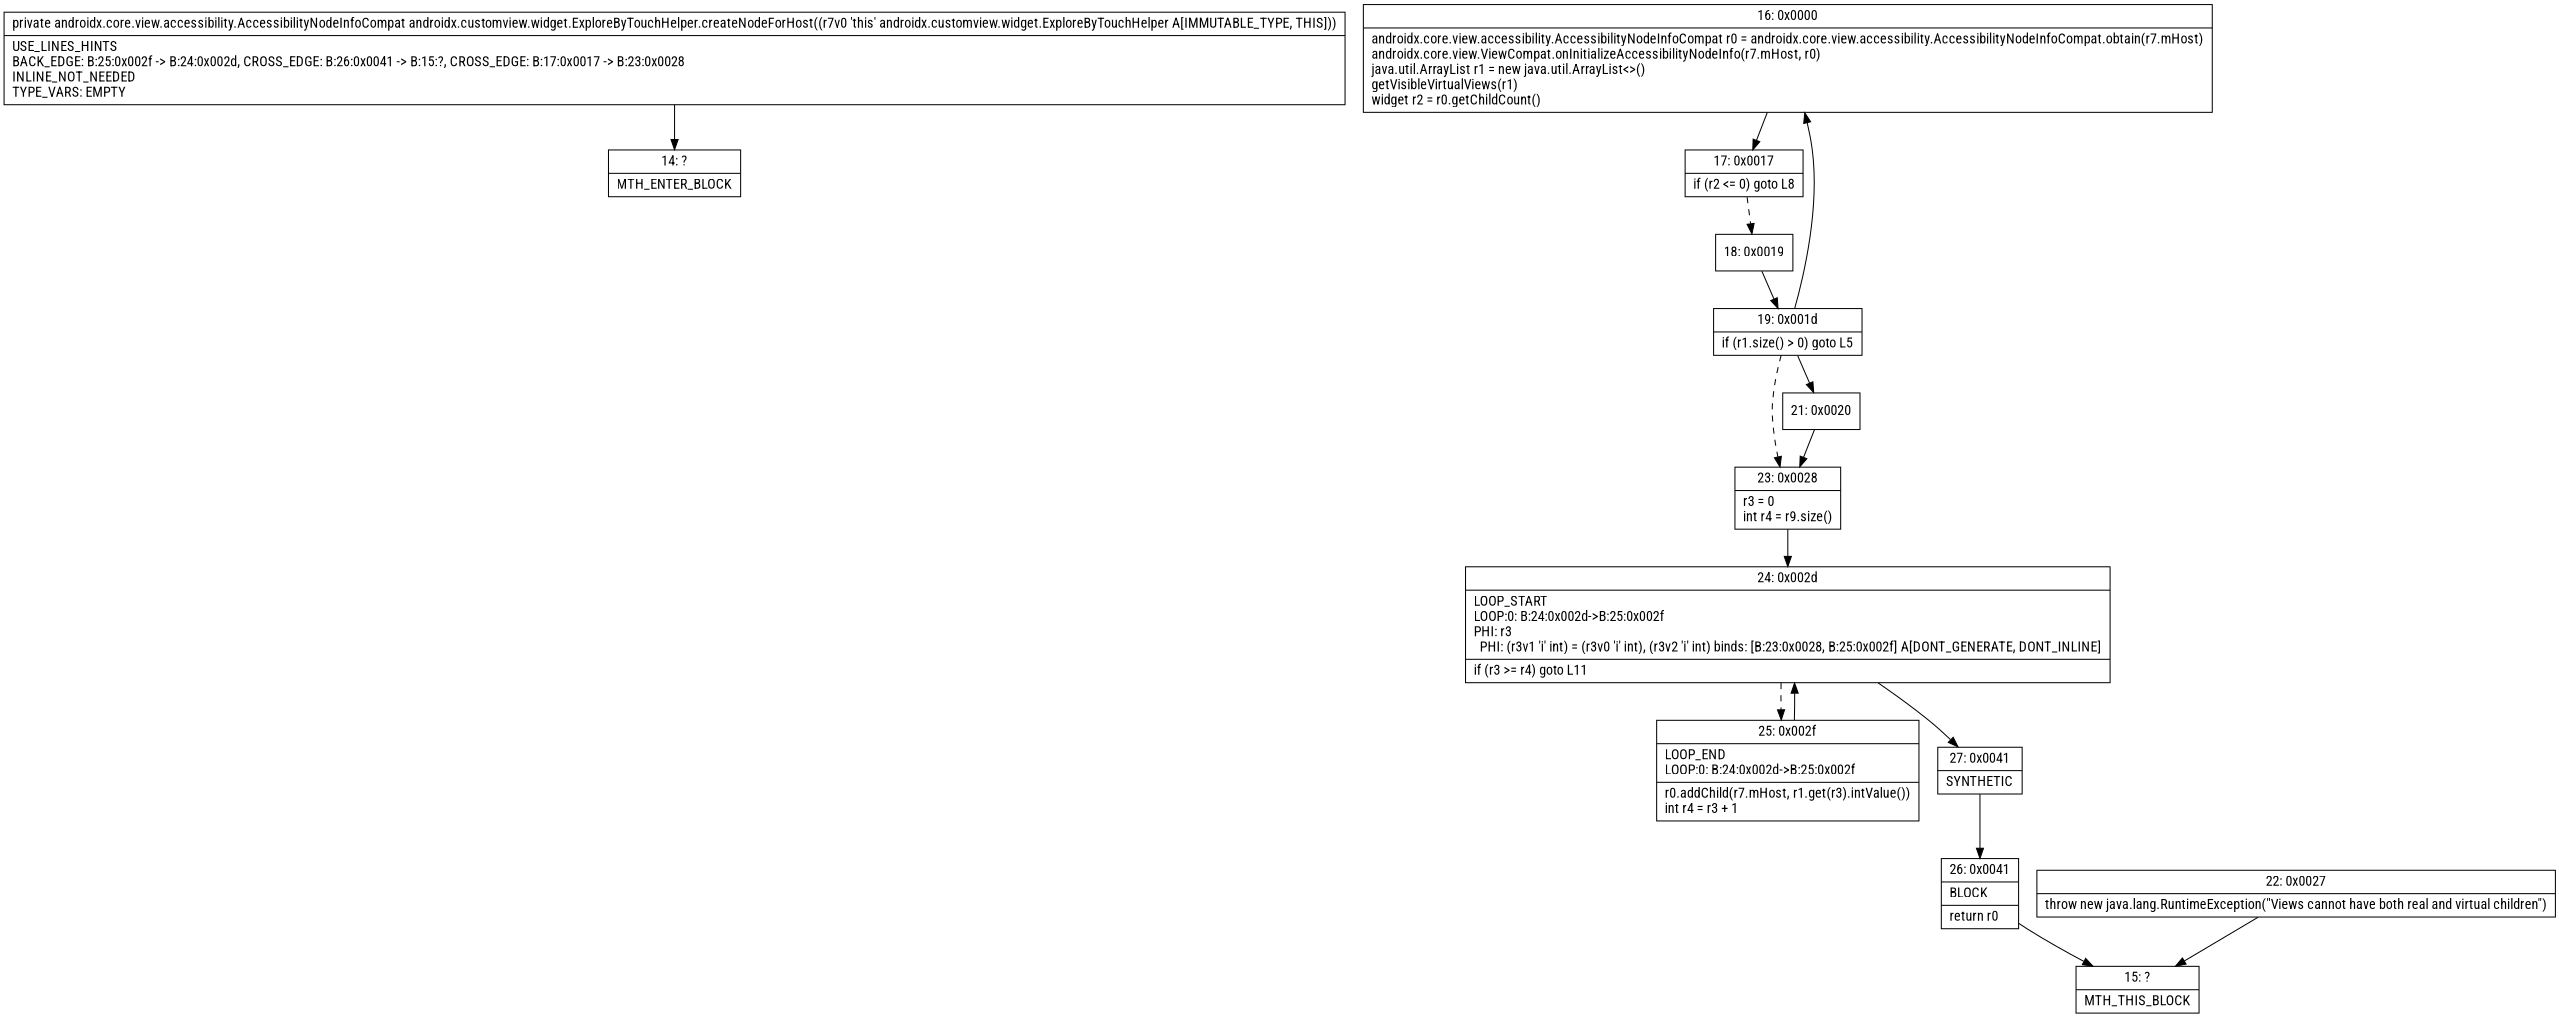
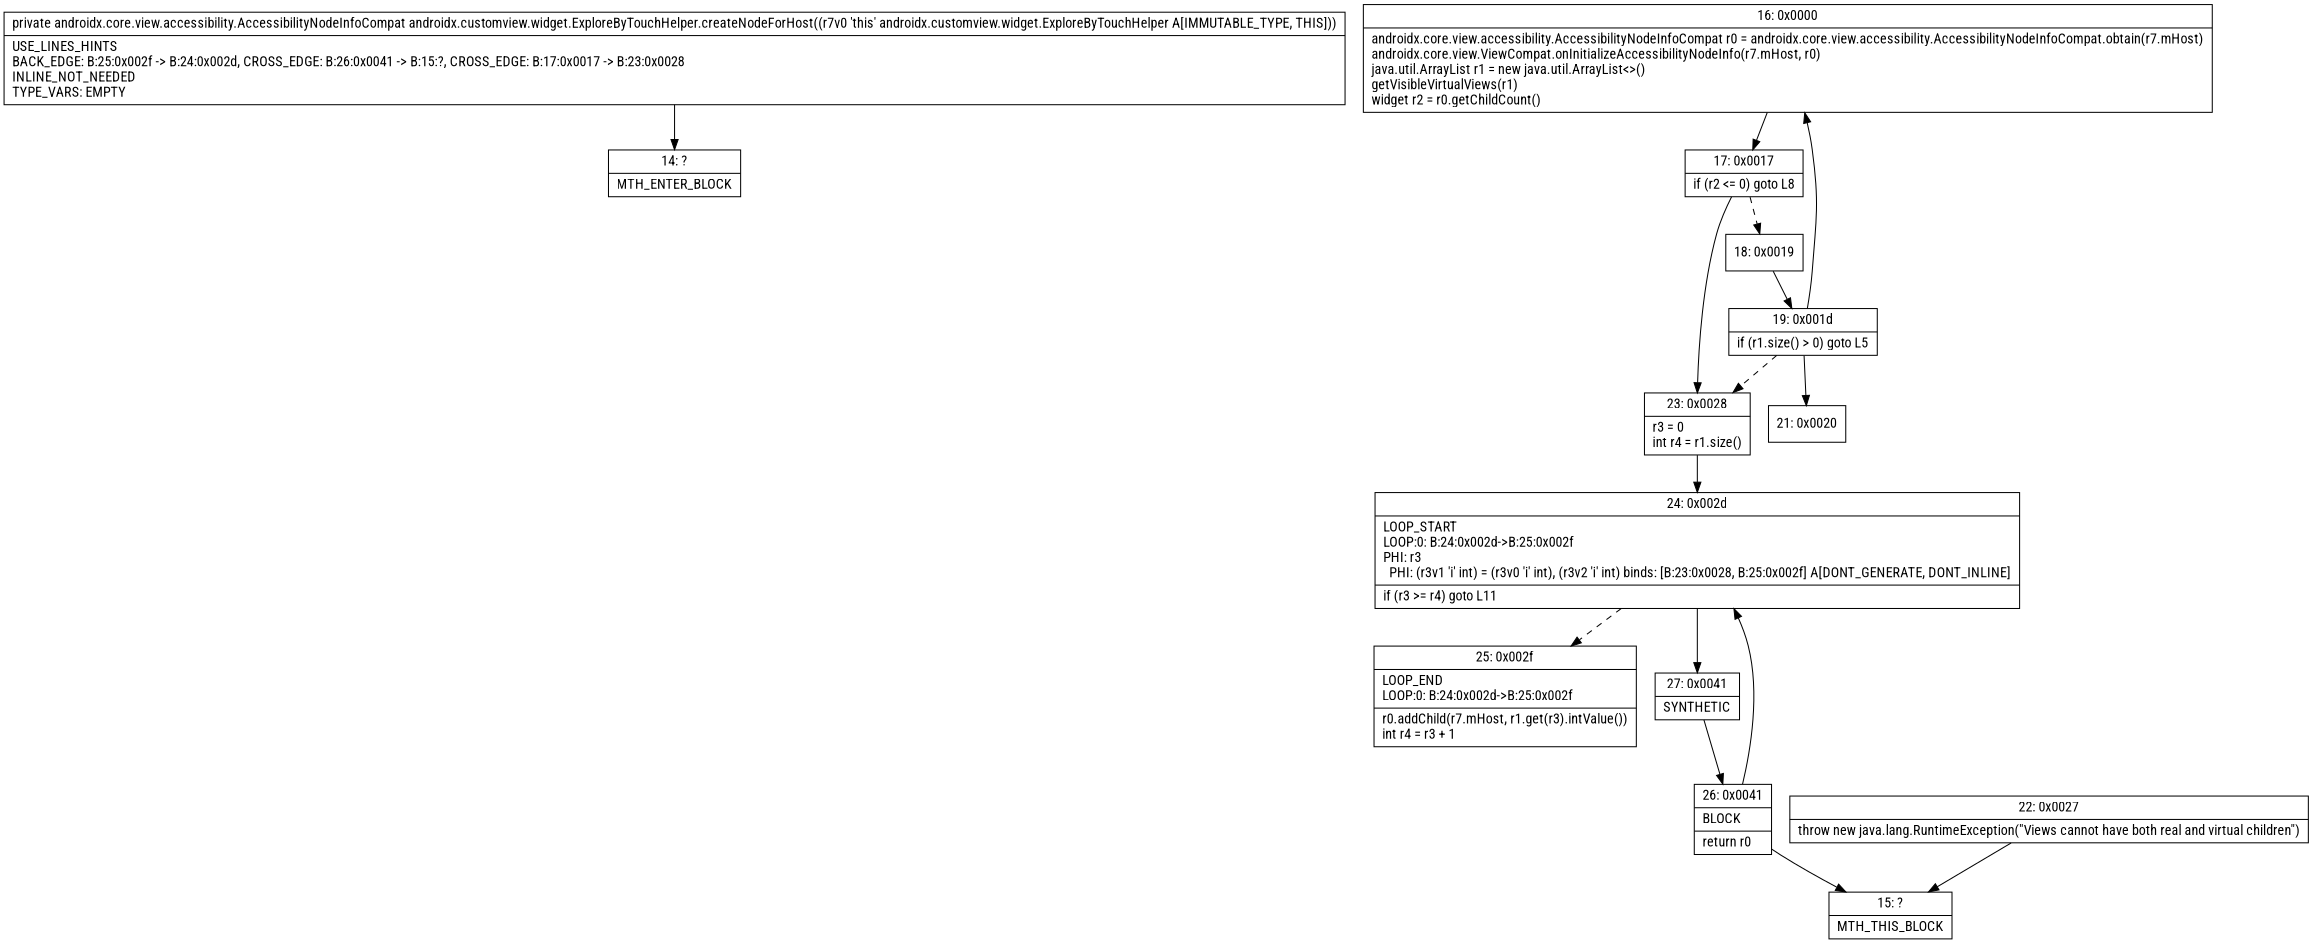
(1809, 444) -> (1706, 288)
(1788, 517) -> (1697, 443)
(1795, 707) -> (1754, 700)
